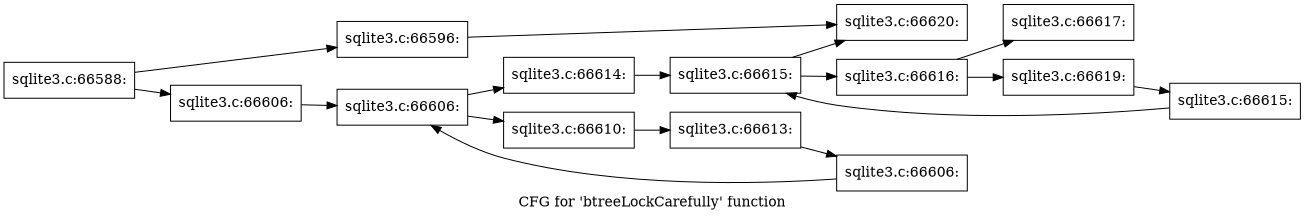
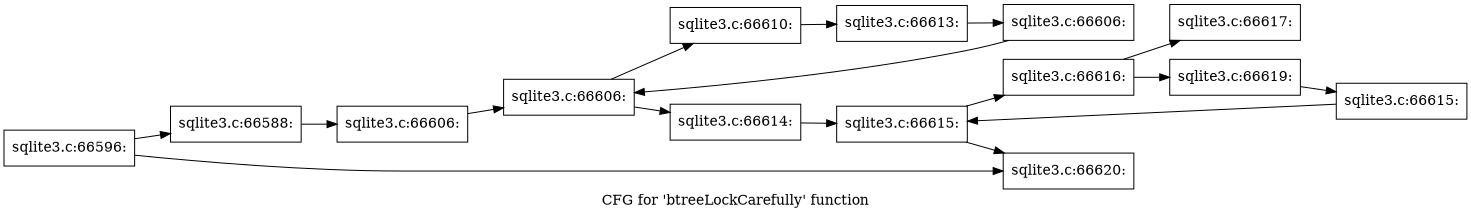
(231, 60) -> (148, 137)
